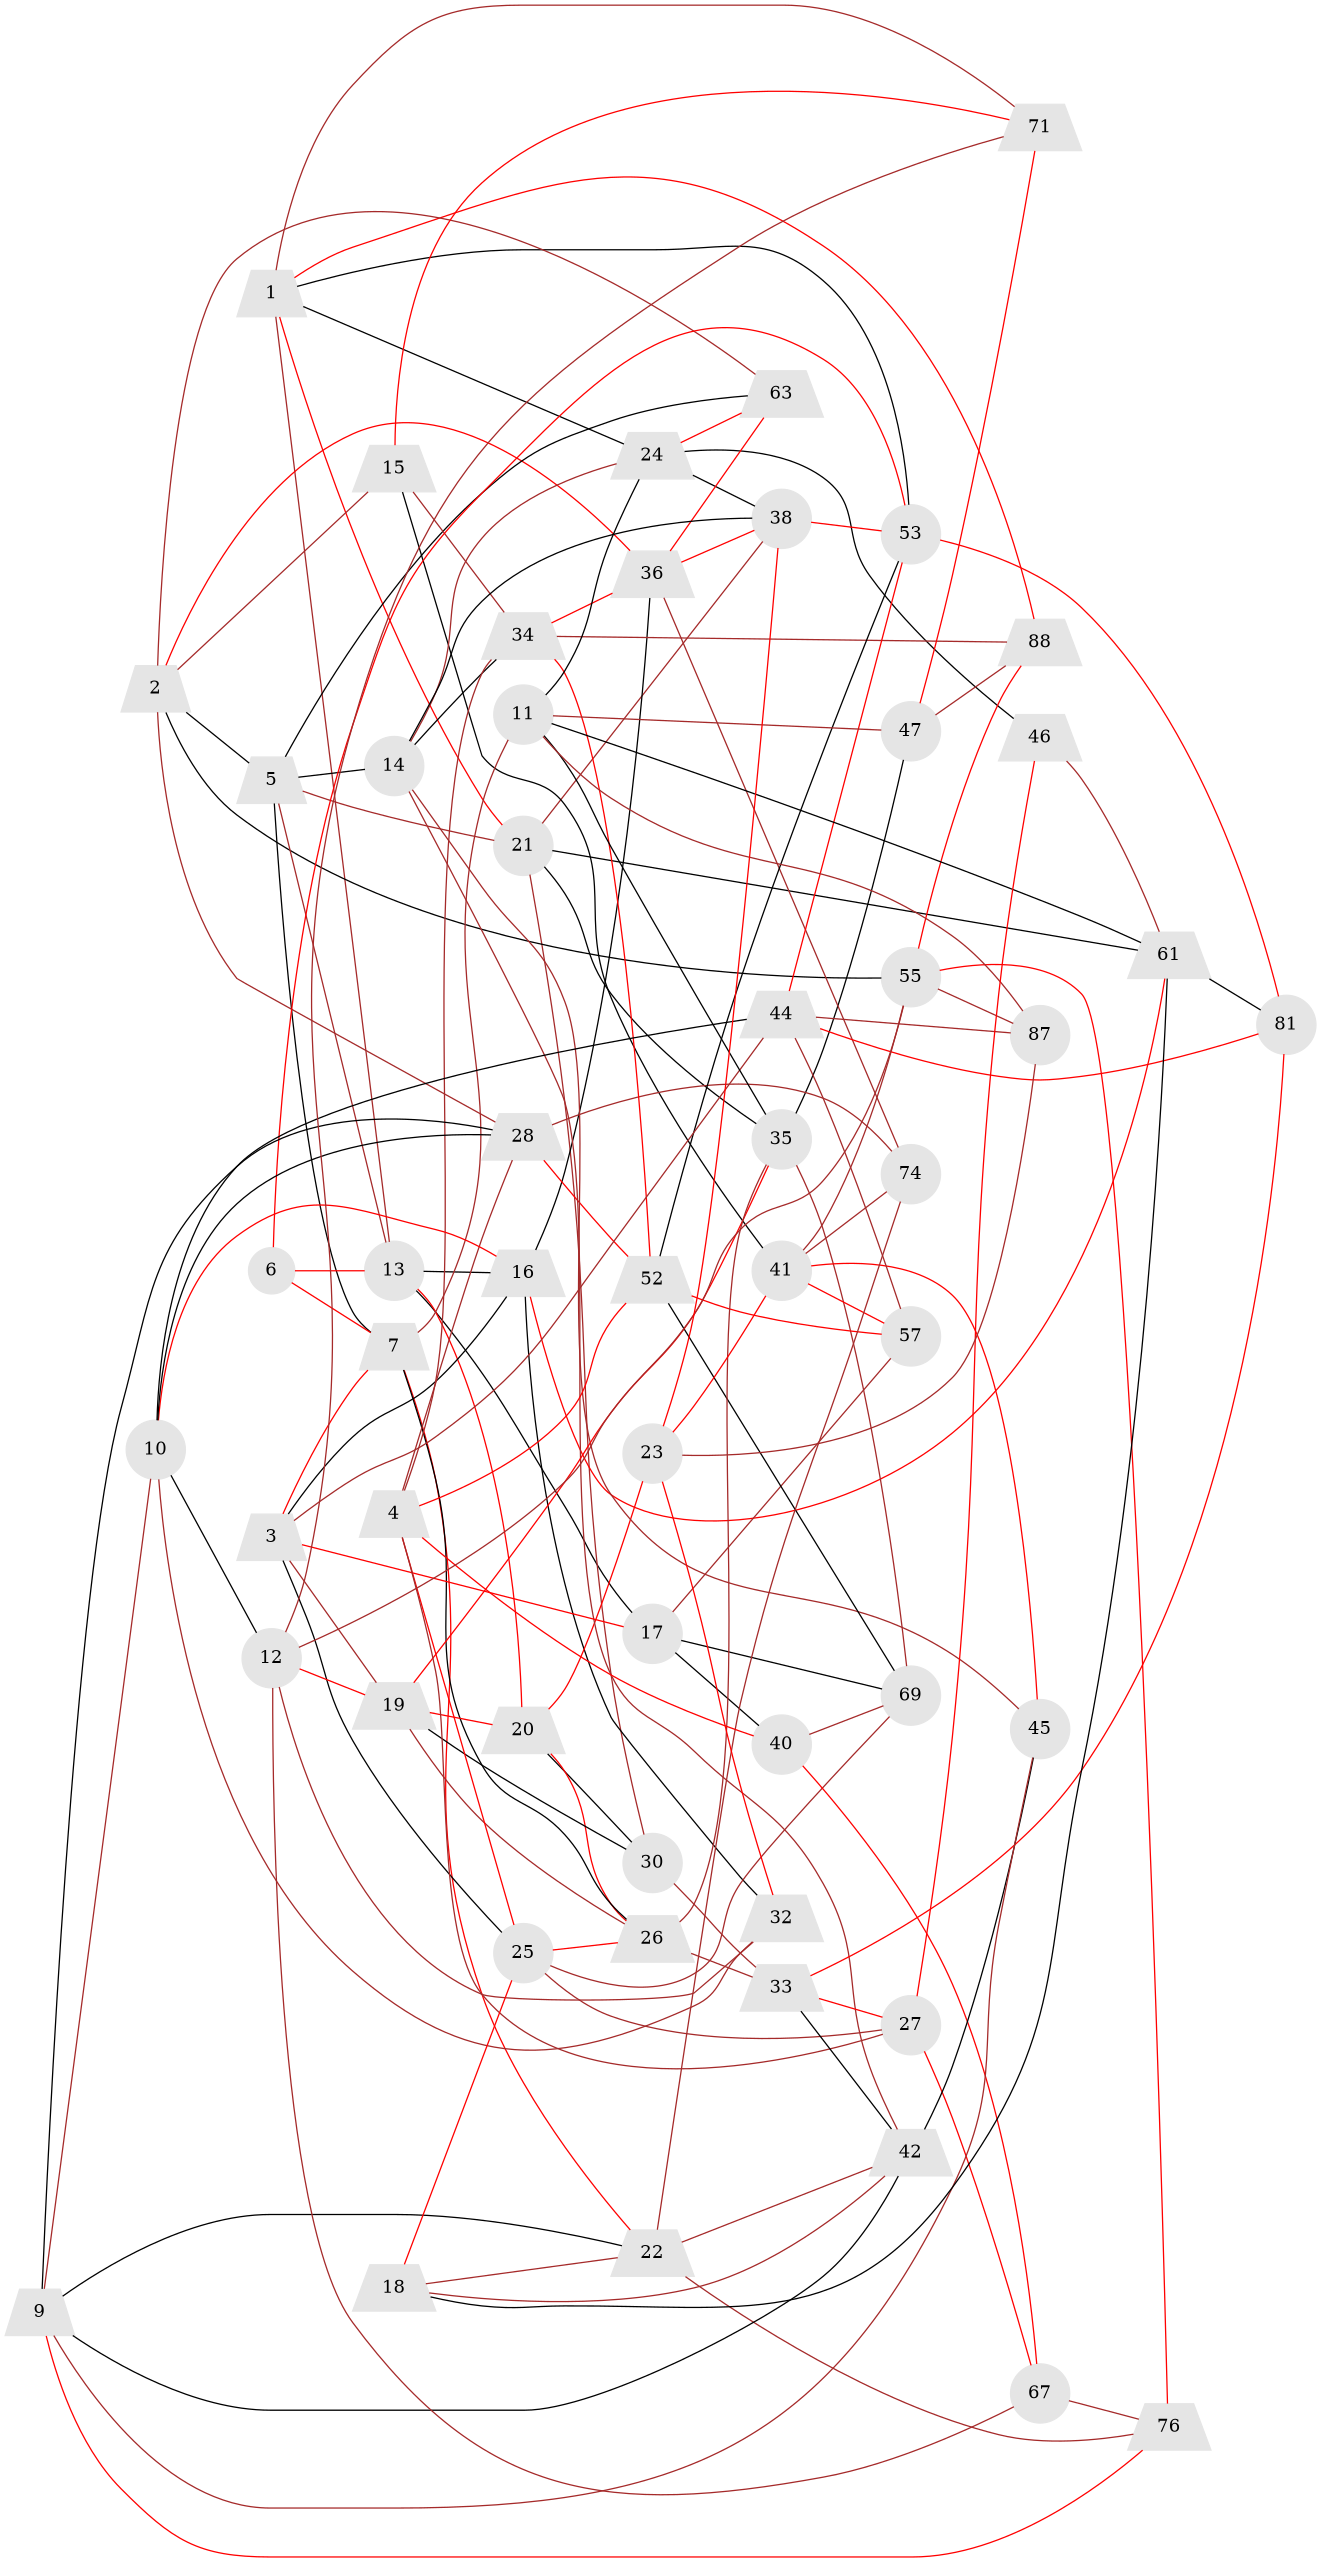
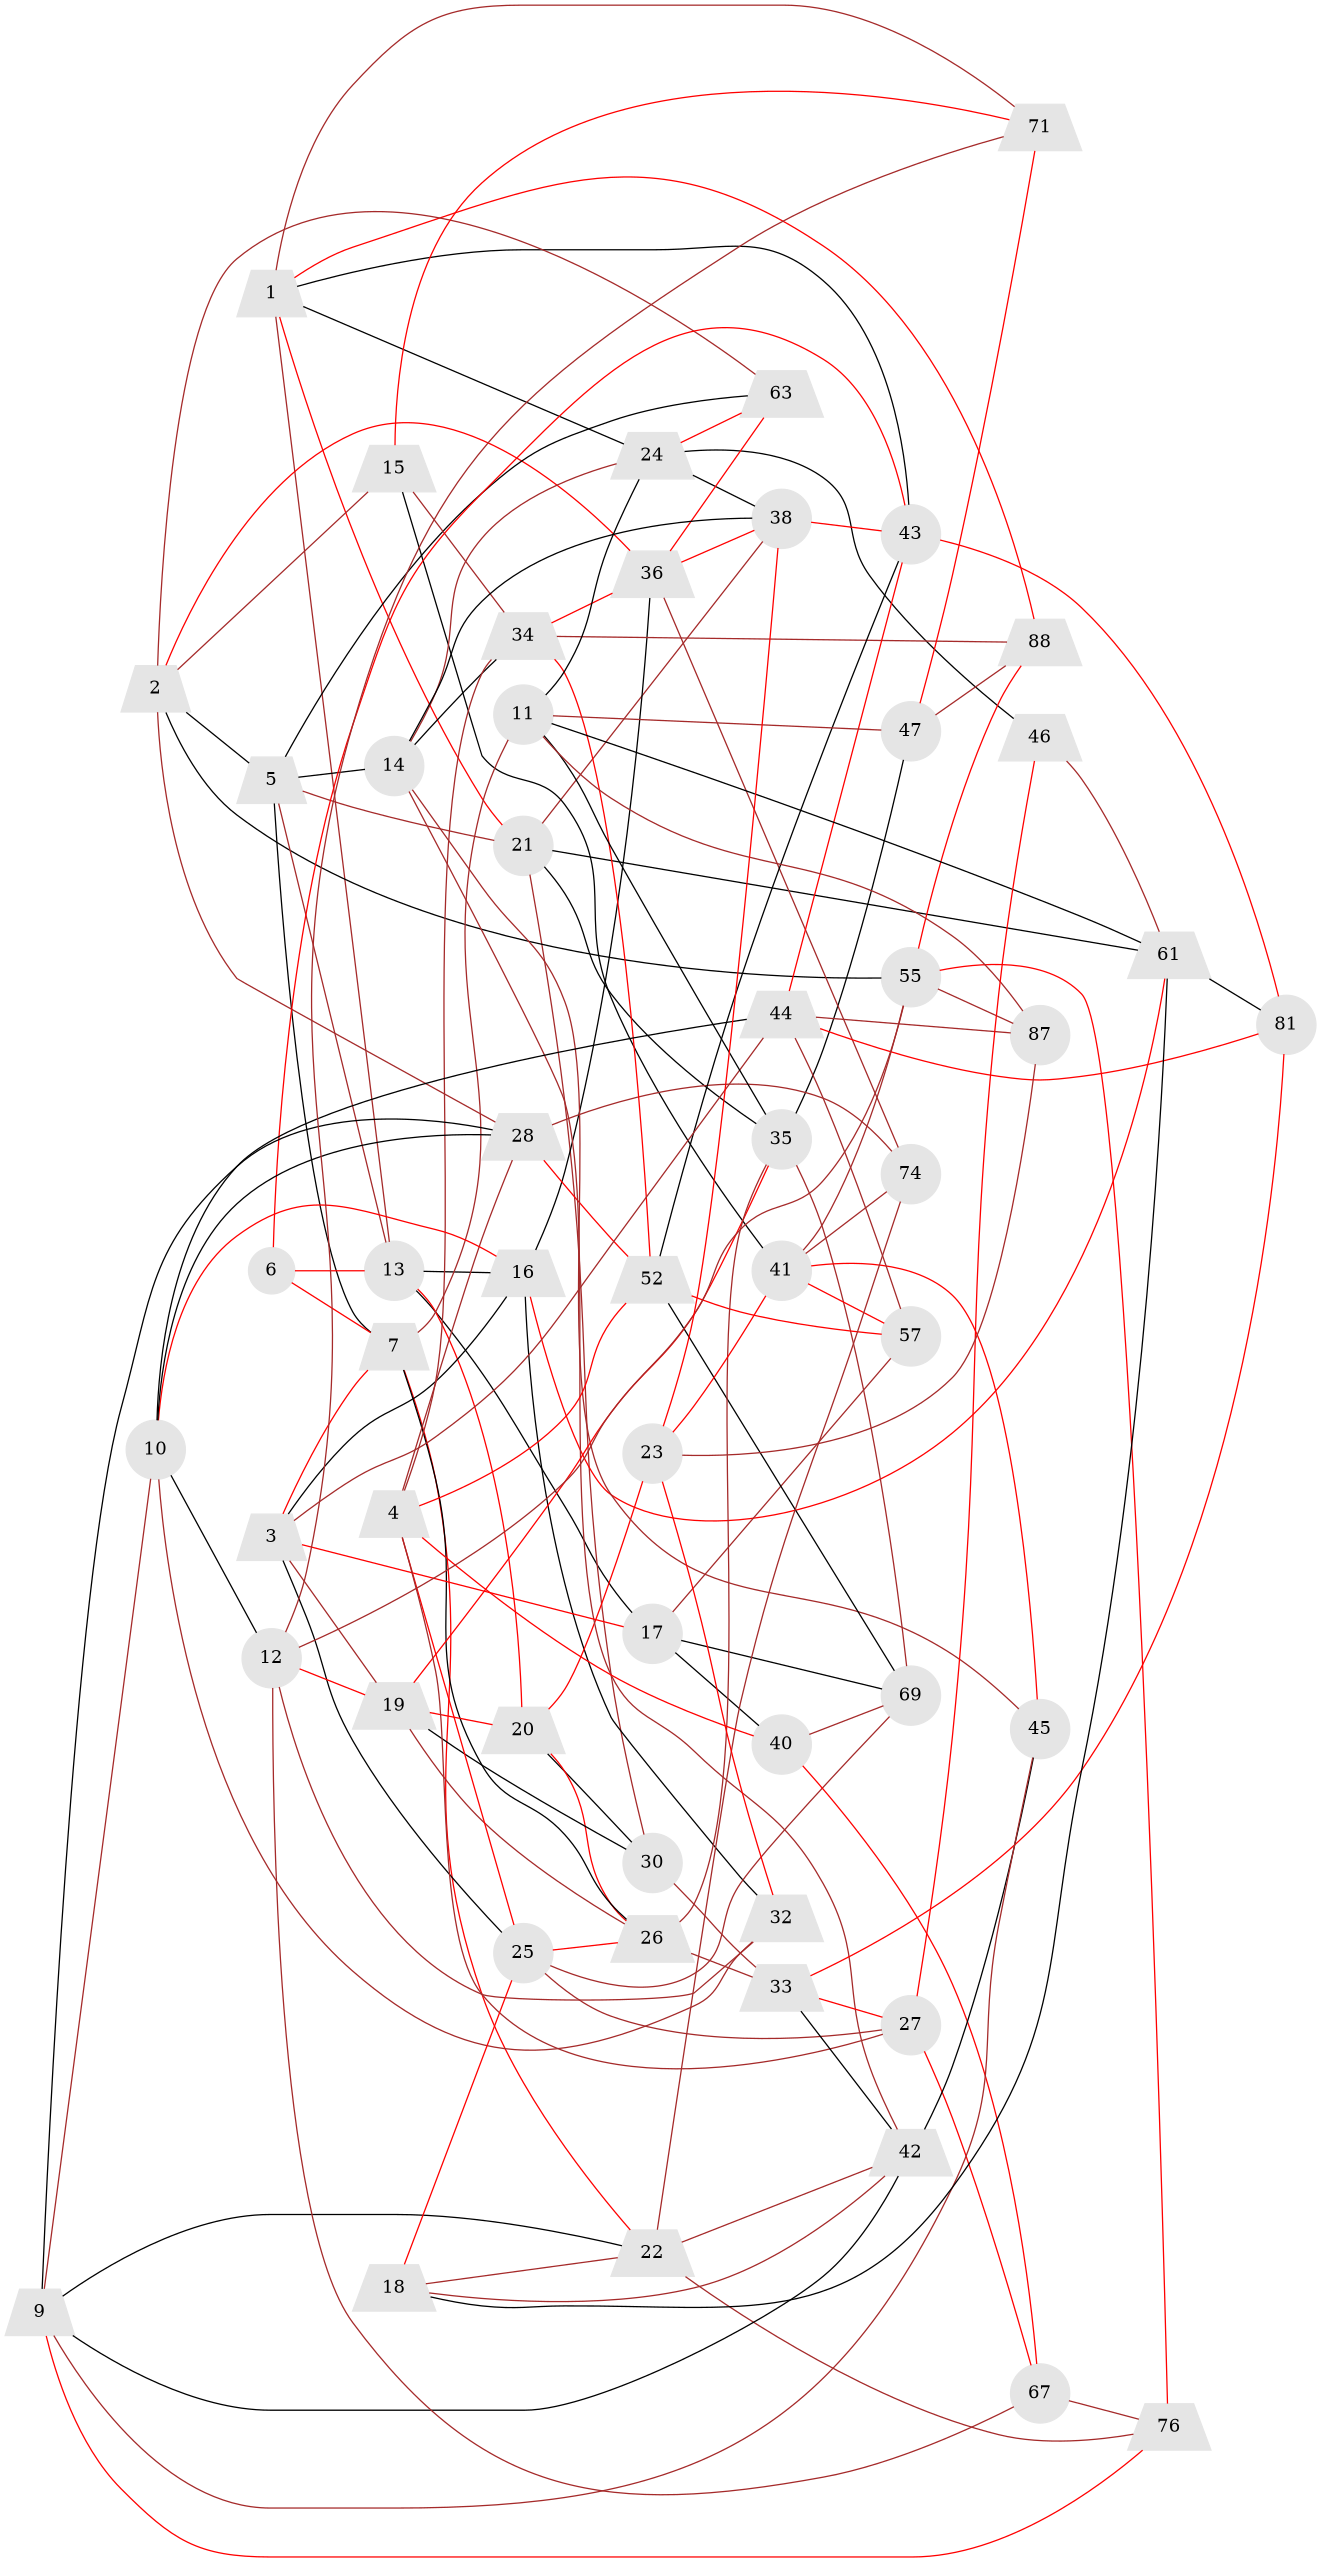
(911, 534) -> (911, 534)
